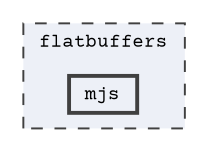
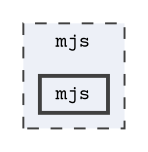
(104, 42) -> (74, 42)
